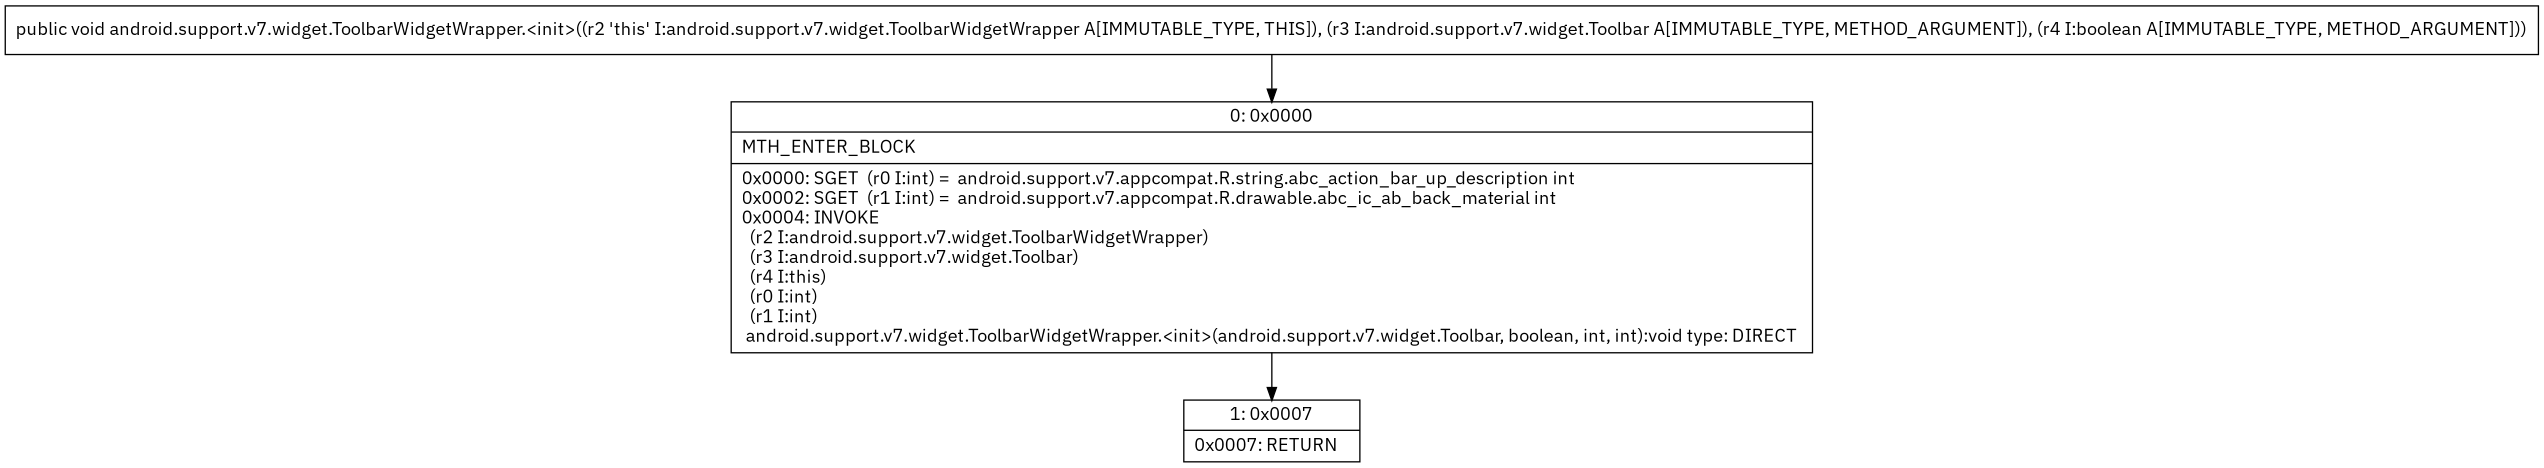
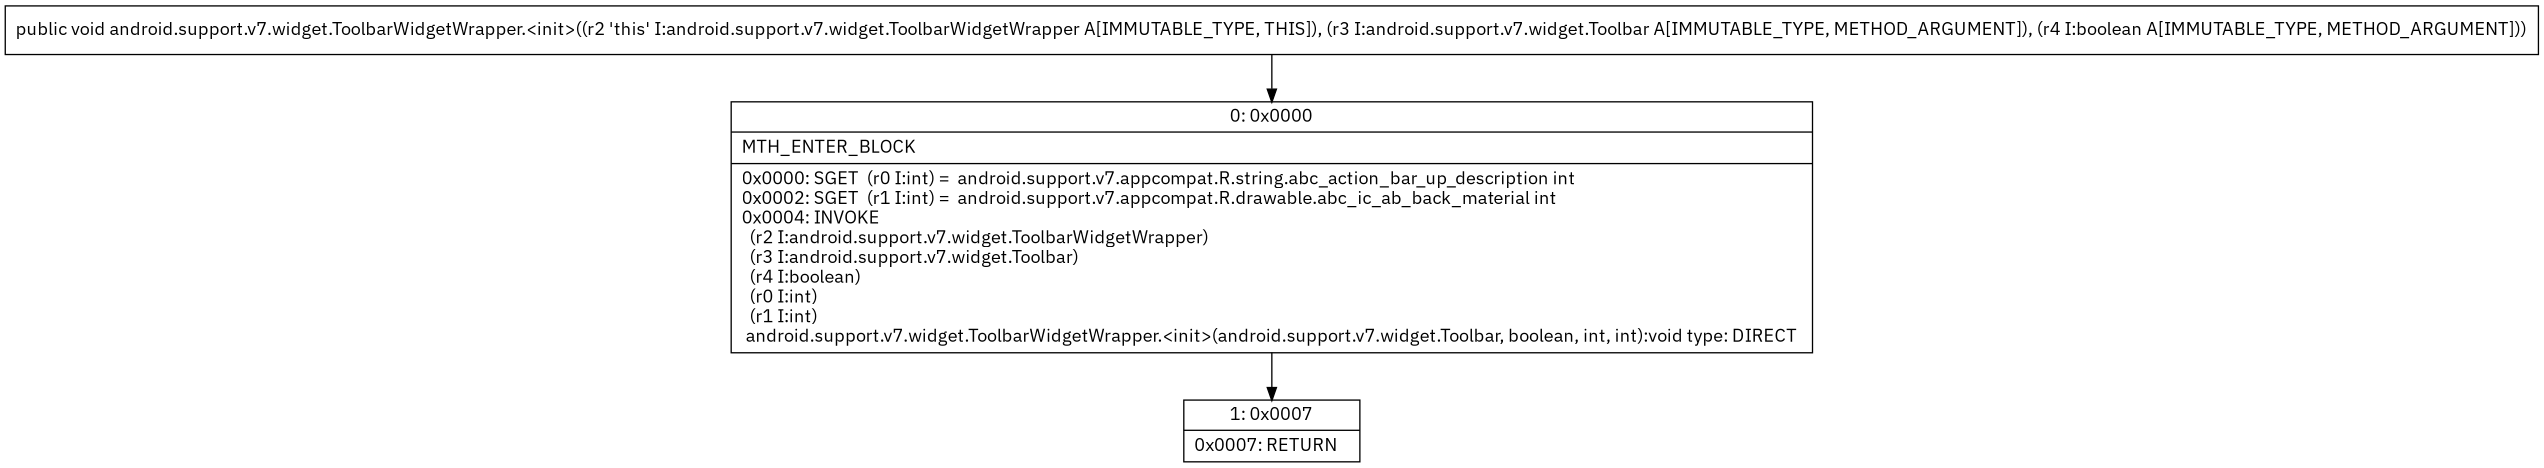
(784, 277) -> (801, 277)
